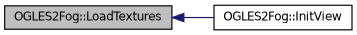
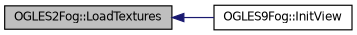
(283, 18) -> (283, 18)
